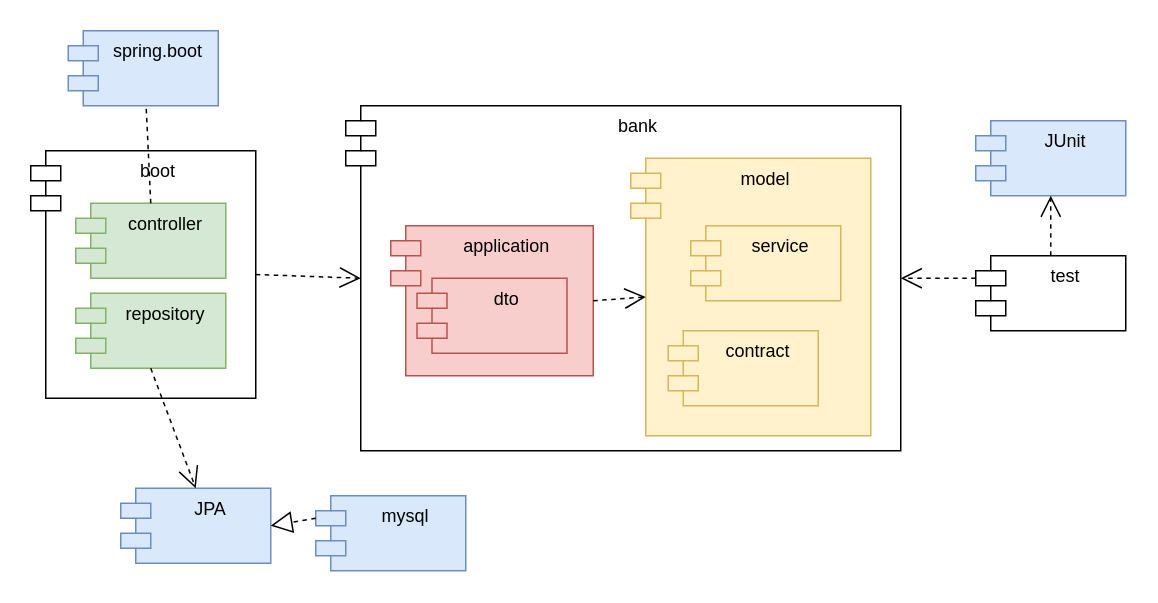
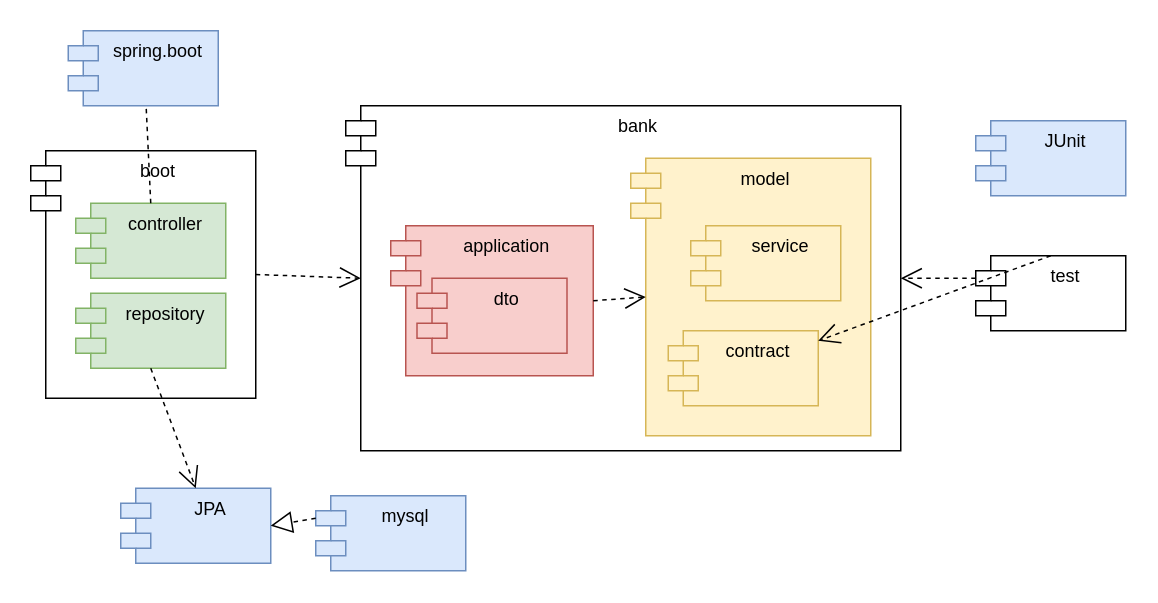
(1051, 227) -> (936, 298)
